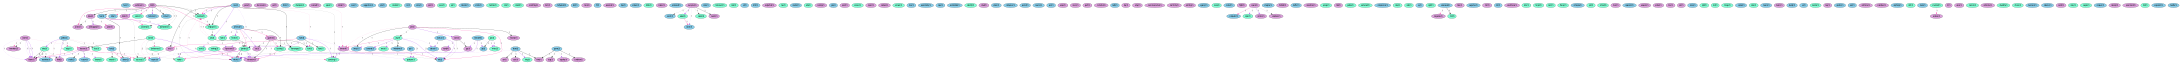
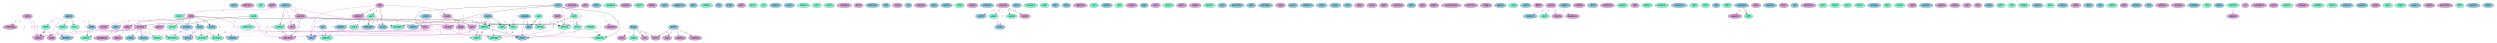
(971, 5) -> none
none -> (2259, 5)
none -> (557, 16)
(85, 21) -> (108, 32)
(212, 32) -> (593, 21)
(231, 32) -> (231, 25)
